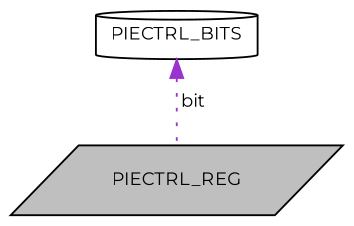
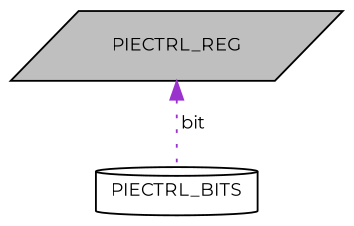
(177, 112) -> (177, 133)
